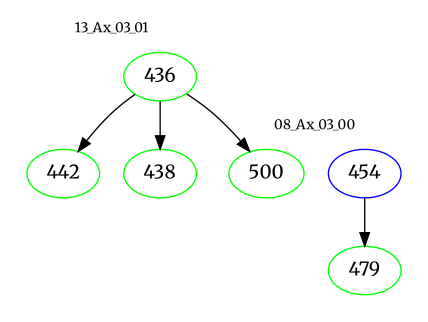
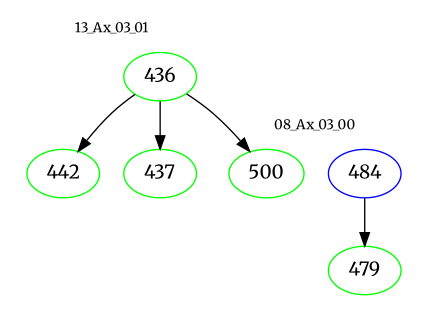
(160, 174) -> (160, 174)
(365, 174) -> (365, 174)
